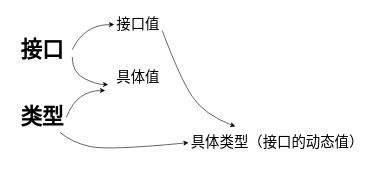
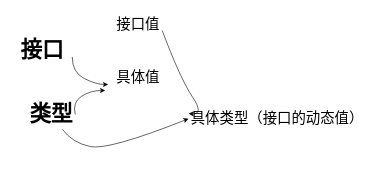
(88, 31) -> none
(42, 117) -> (51, 114)
(278, 143) -> (278, 119)
